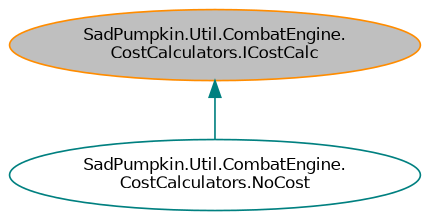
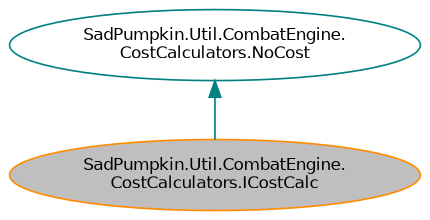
(215, 119) -> (215, 119)
